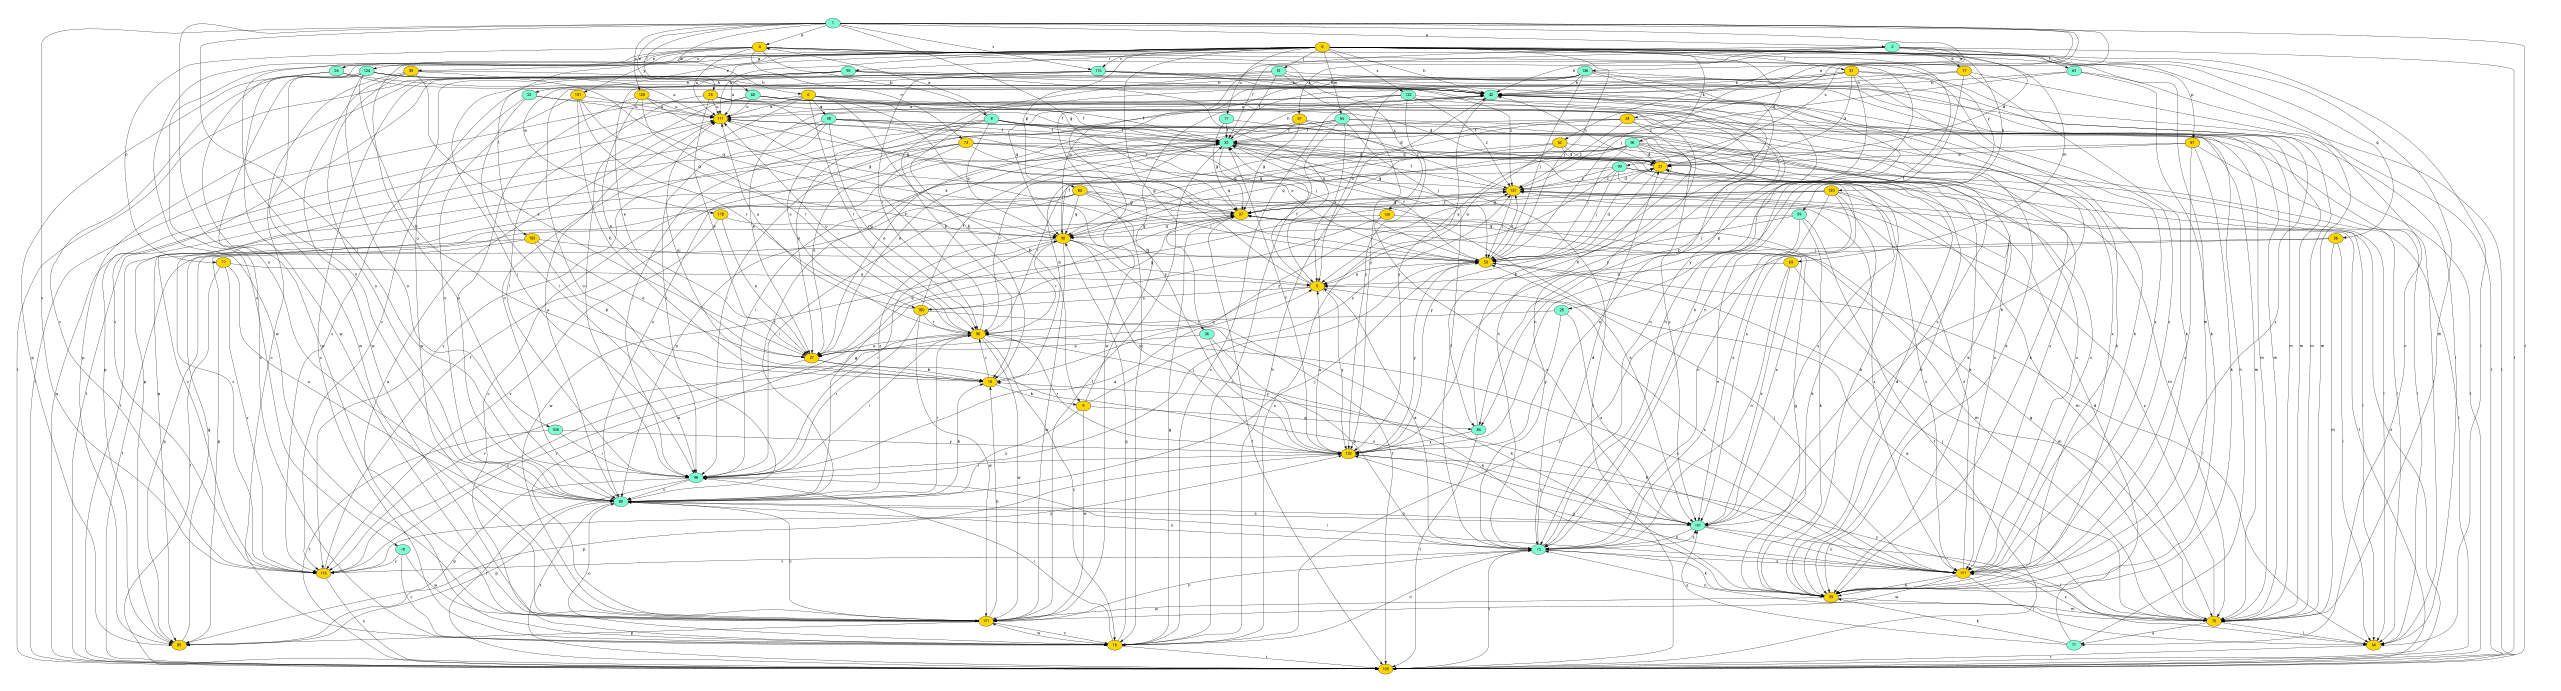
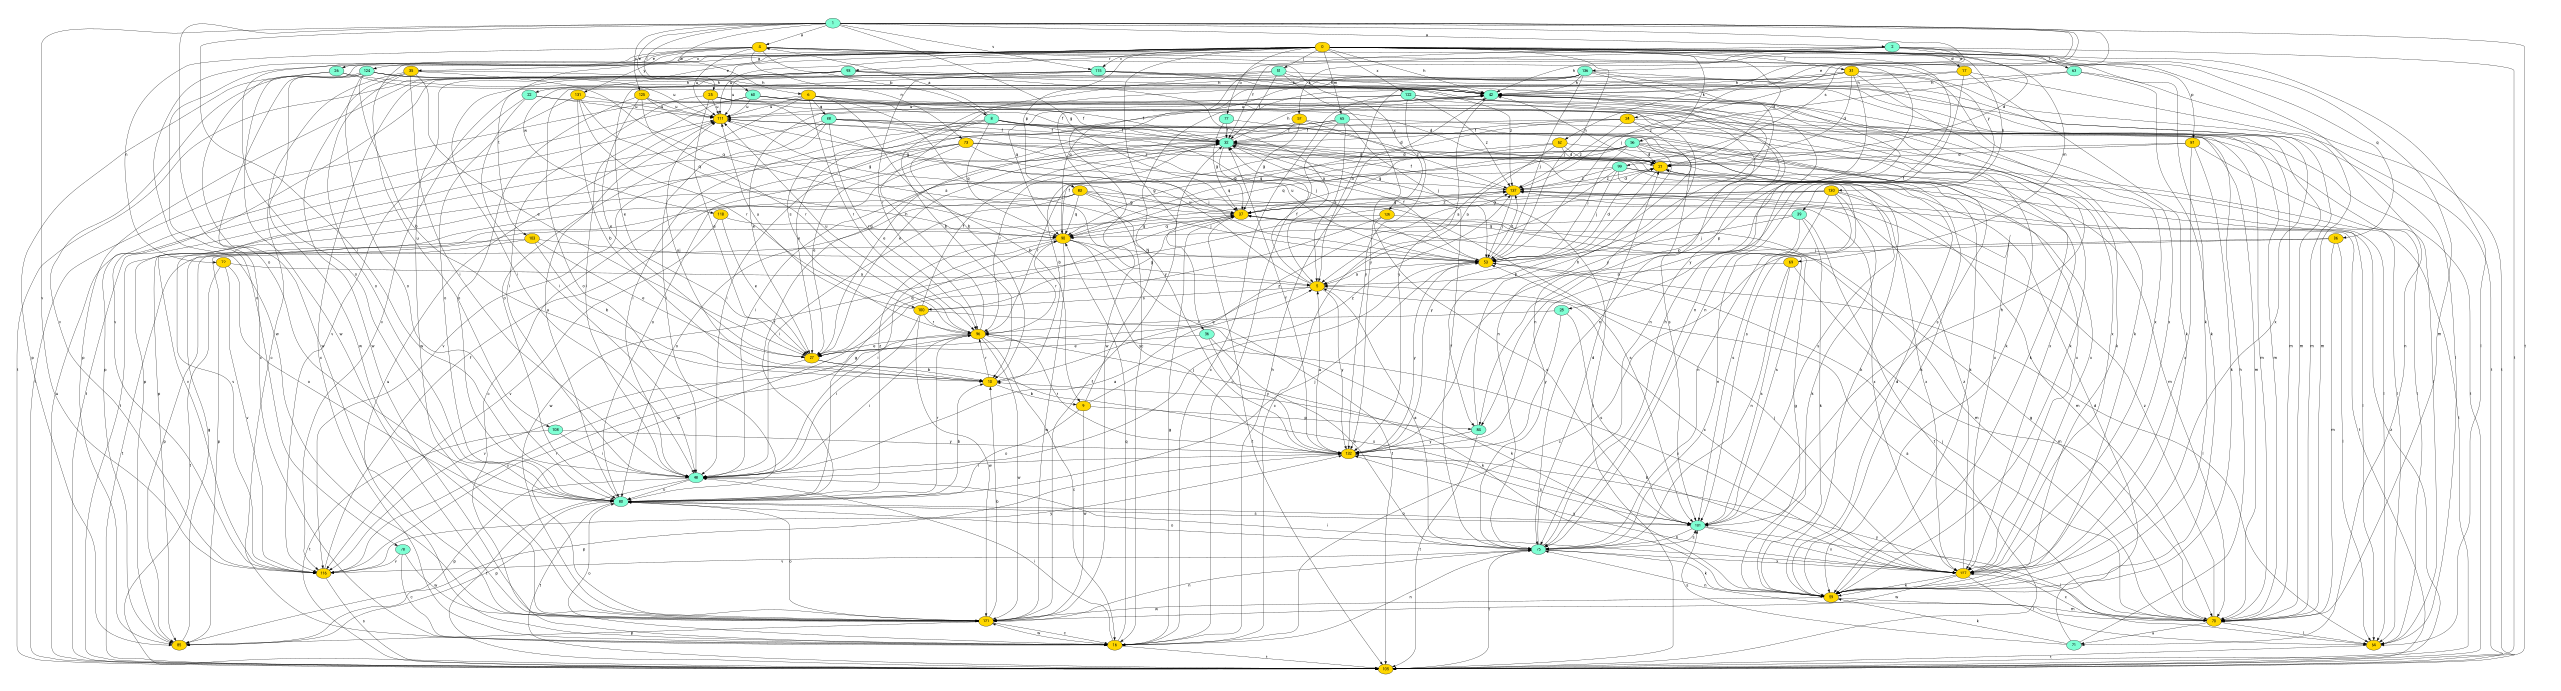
(1873, 171) -> (2015, 180)
none -> (488, 315)
(2206, 322) -> (2206, 322)
